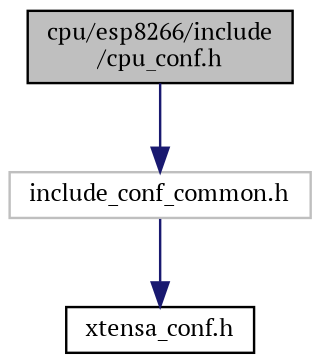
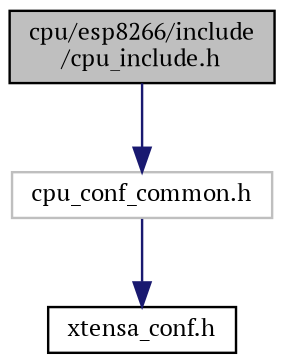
(160, 47) -> (142, 47)
(160, 195) -> (142, 195)
